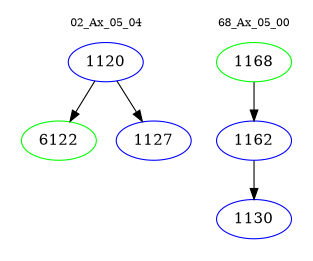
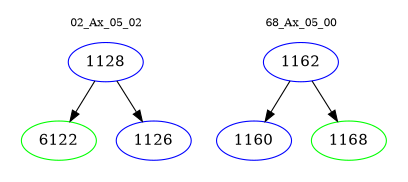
(106, 23) -> (106, 23)
(106, 62) -> (106, 62)
(254, 96) -> (322, 96)
(154, 141) -> (154, 141)
(254, 219) -> (254, 141)
